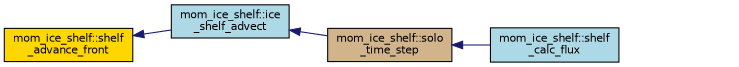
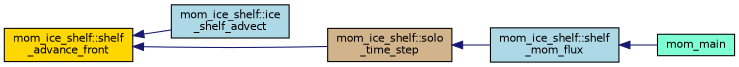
(314, 34) -> (236, 48)
(555, 45) -> (555, 45)
none -> (696, 45)
